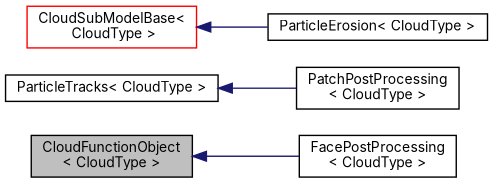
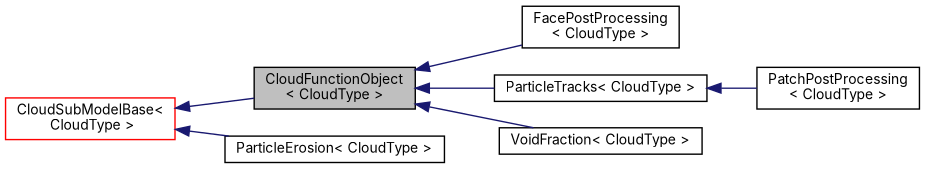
none -> (462, 88)
none -> (222, 102)
none -> (601, 141)
